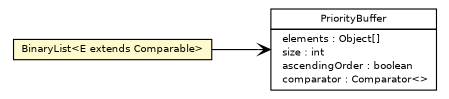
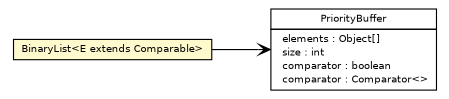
(346, 66) -> (335, 66)
